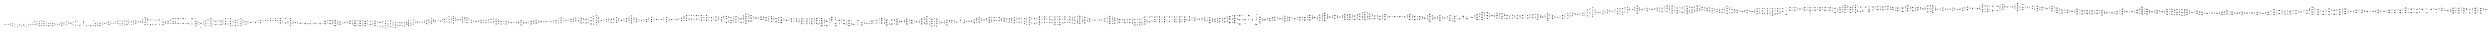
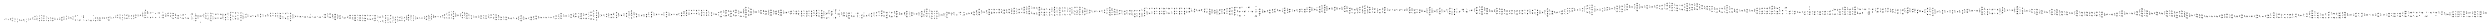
(716, 17) -> none
